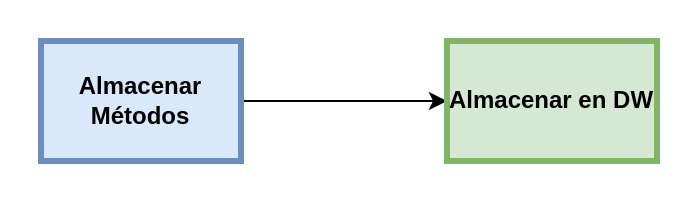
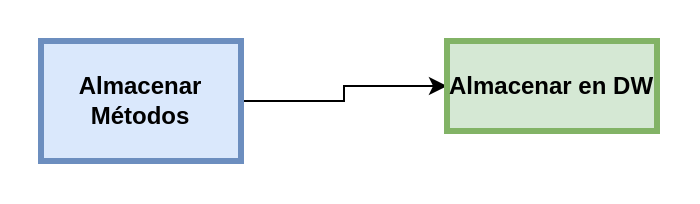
(552, 101) -> (552, 86)
